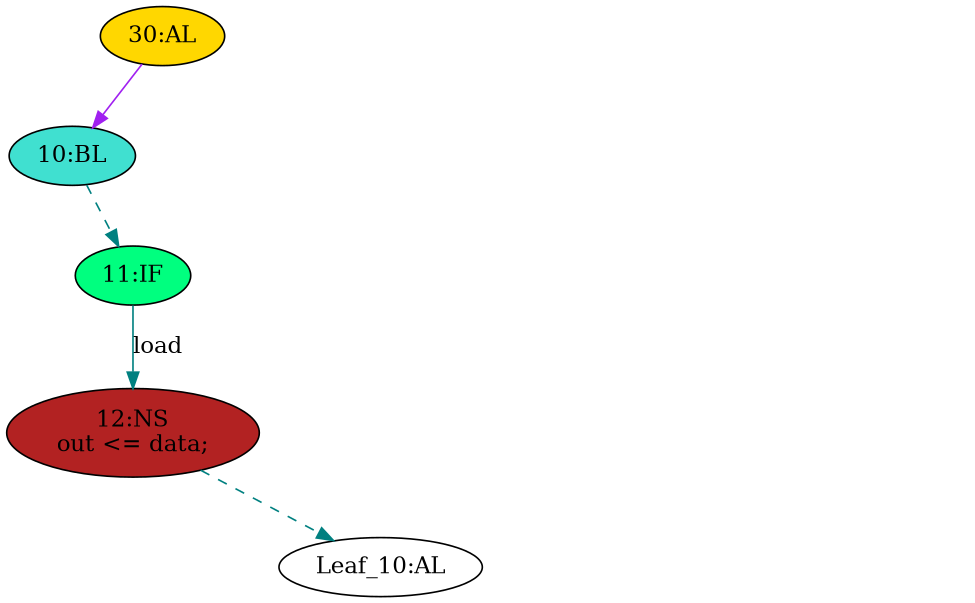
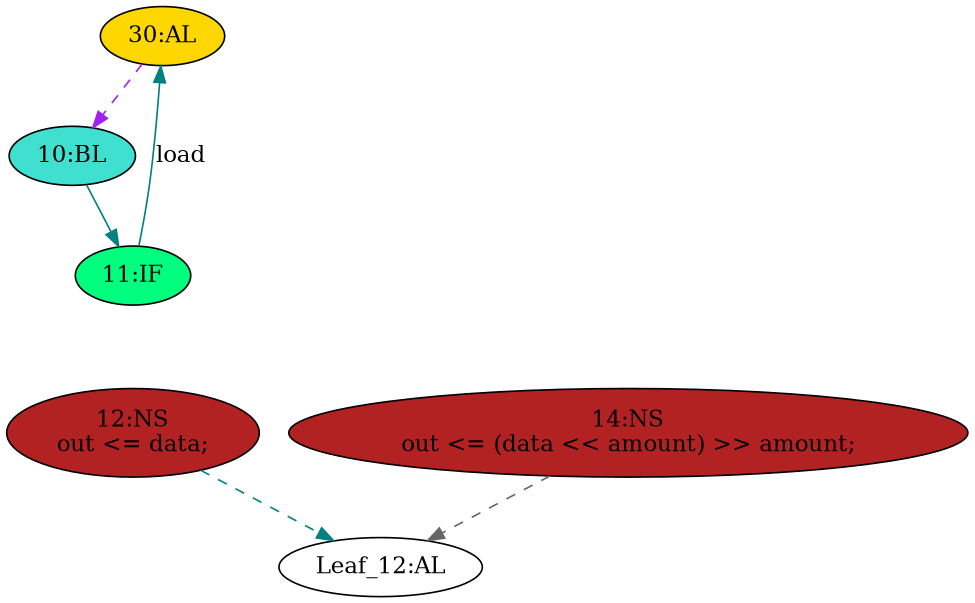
(123, 89) -> (123, 89)
(99, 208) -> (99, 208)
(133, 339) -> (152, 165)
none -> (628, 433)
(381, 567) -> (381, 567)
